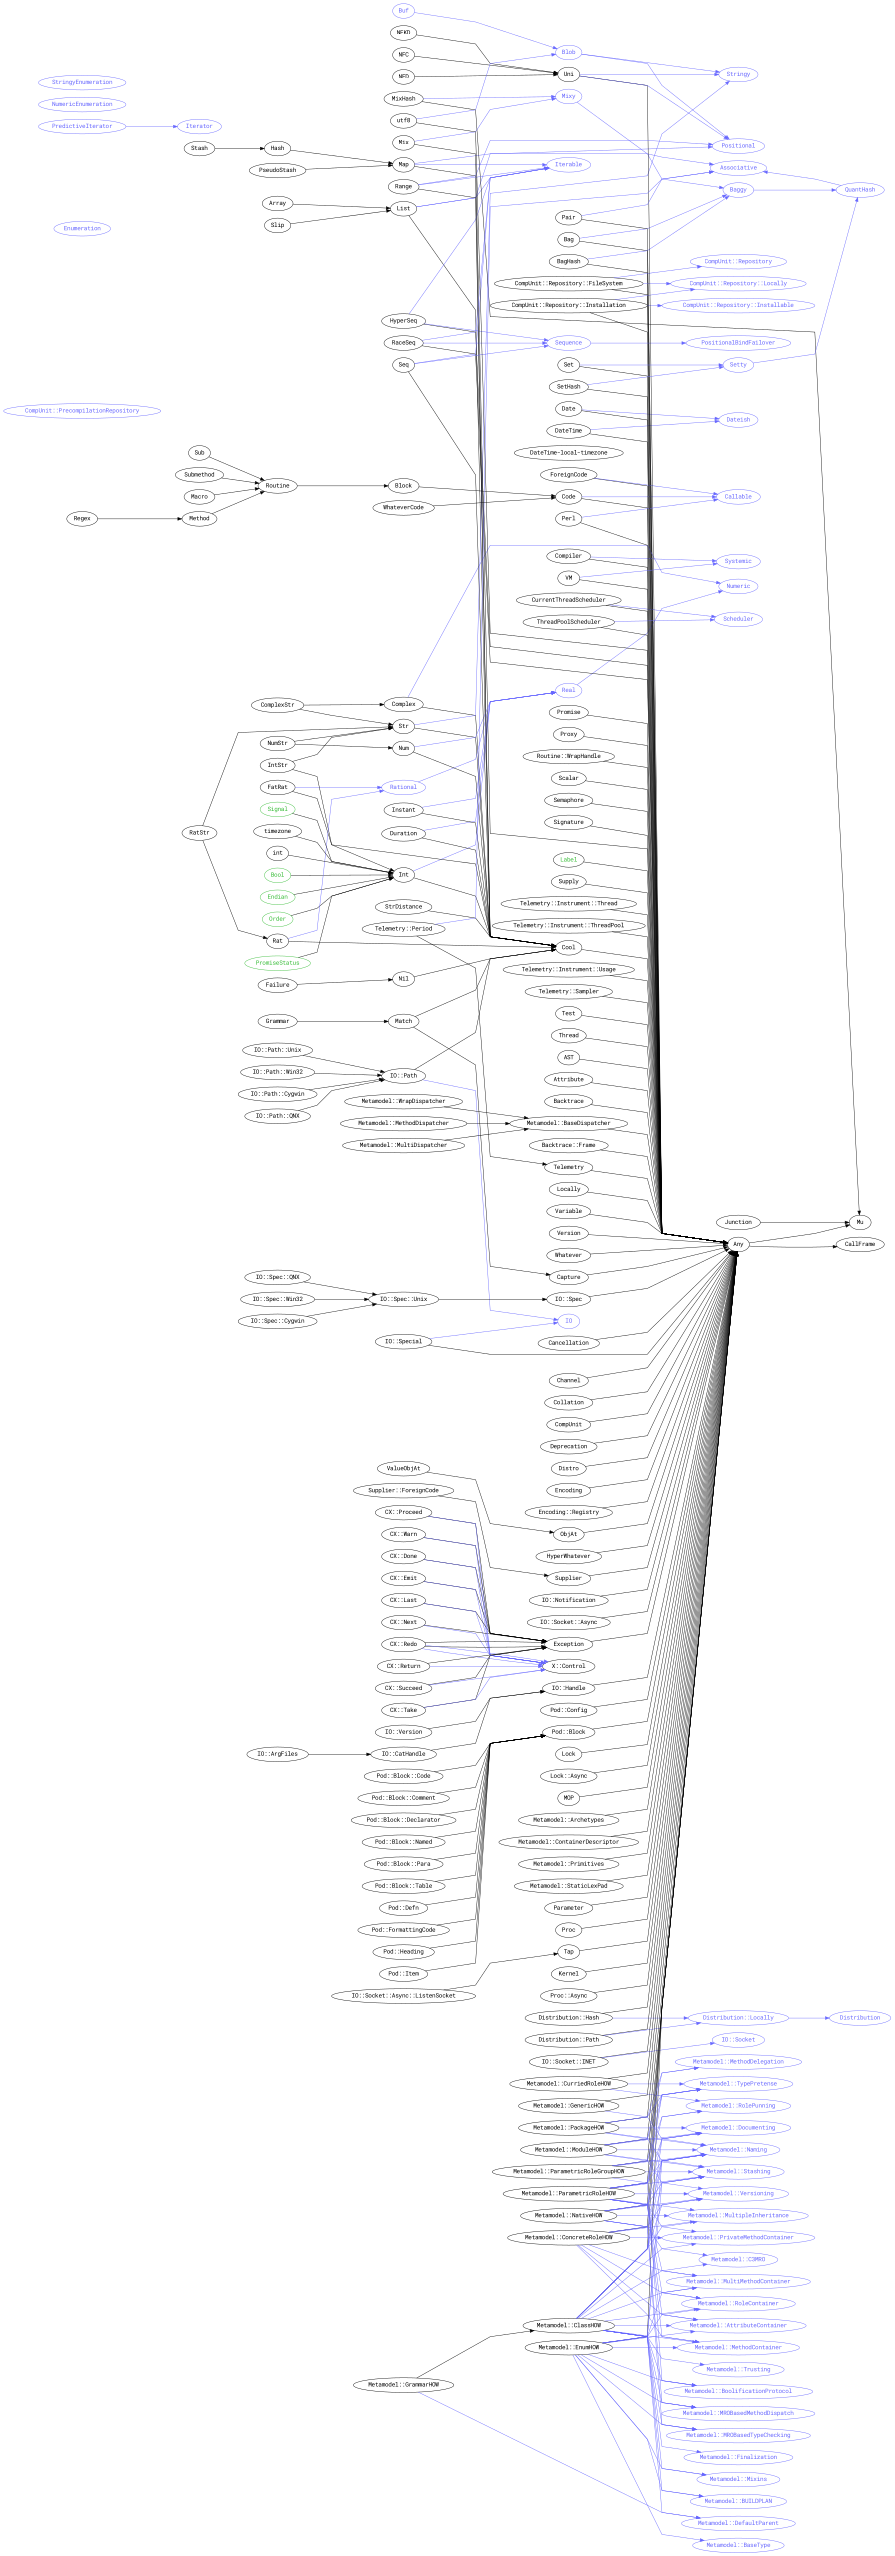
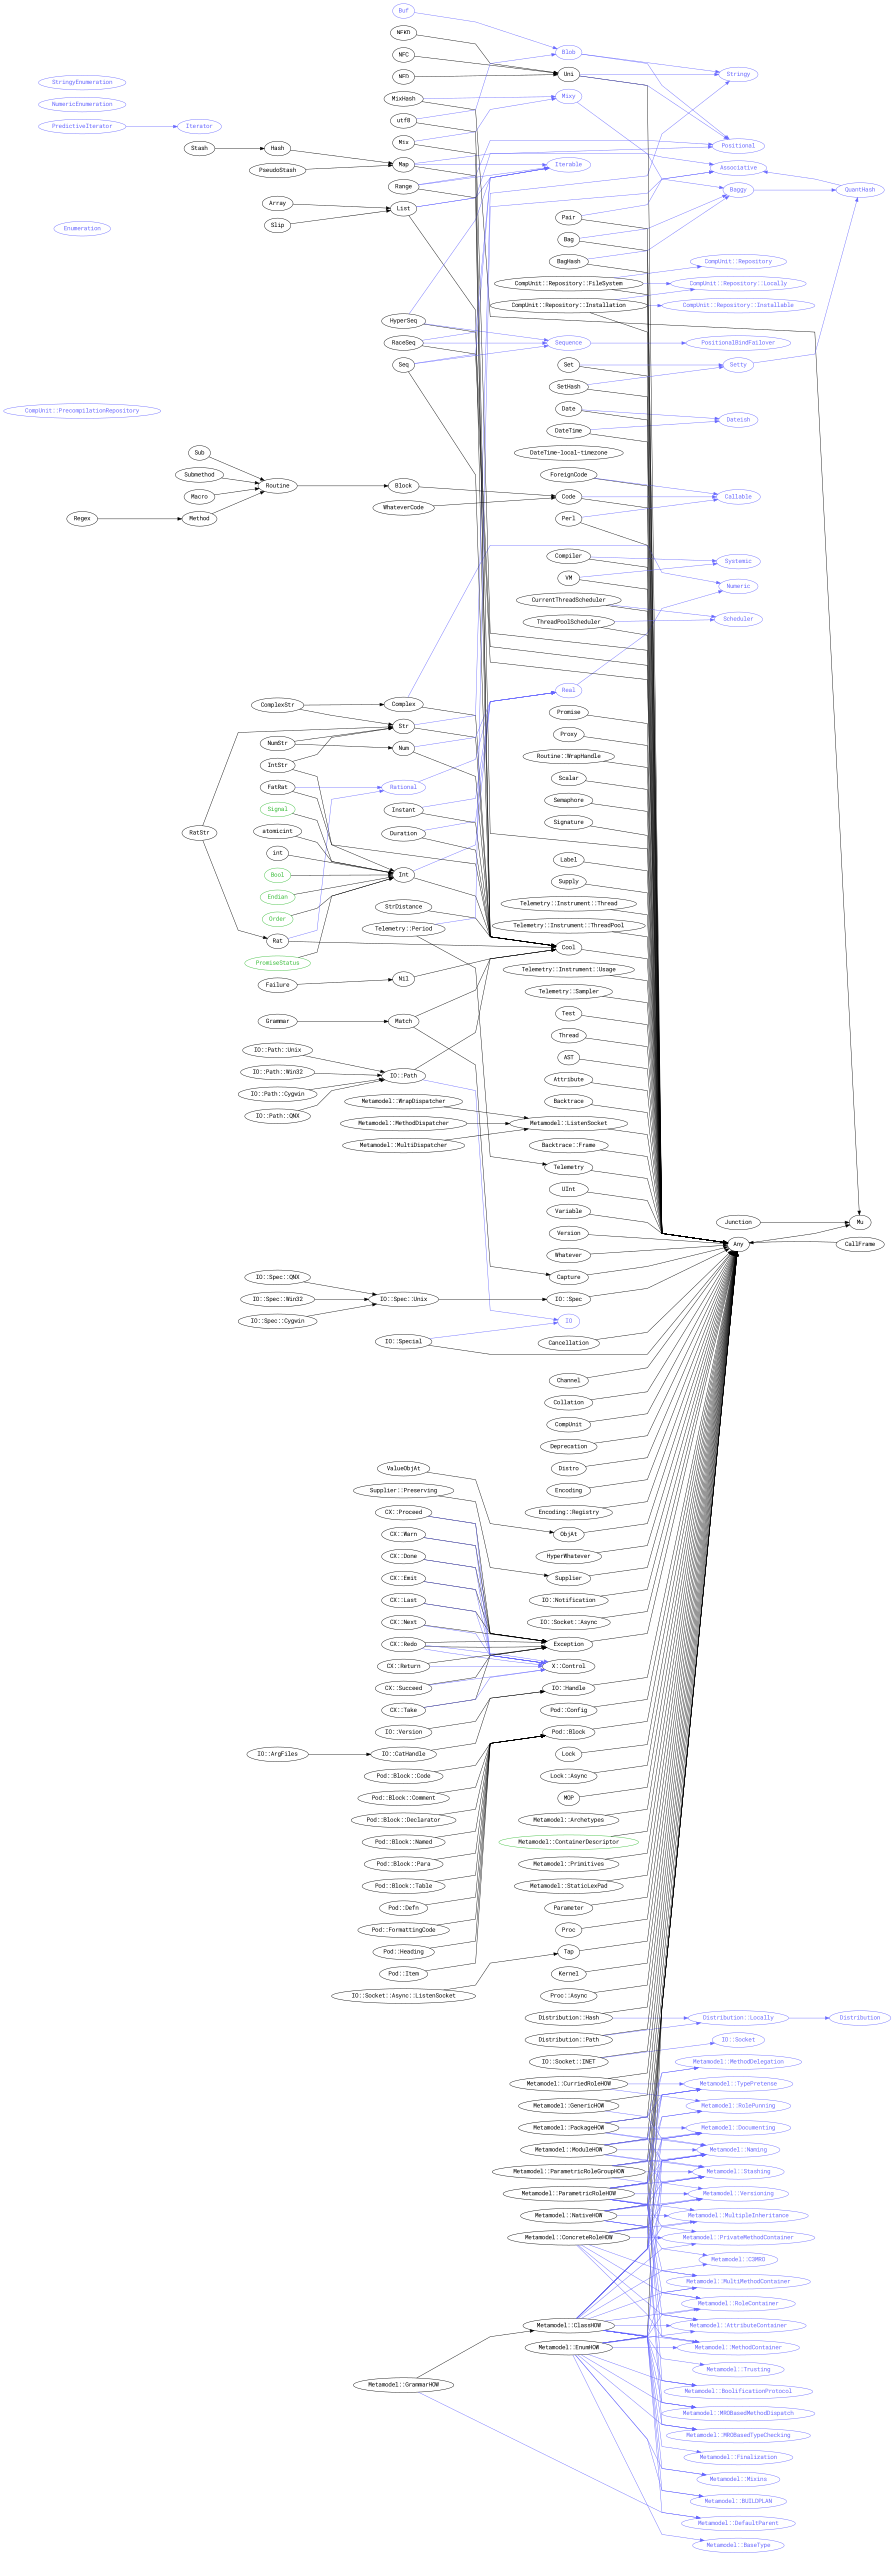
(278, 831) -> (278, 831)
(569, 860) -> (569, 860)
(569, 1124) -> (569, 1124)
(569, 1189) -> (569, 1189)
(791, 1247) -> (795, 1242)
(404, 1491) -> (404, 1491)
(569, 1842) -> (569, 1842)
